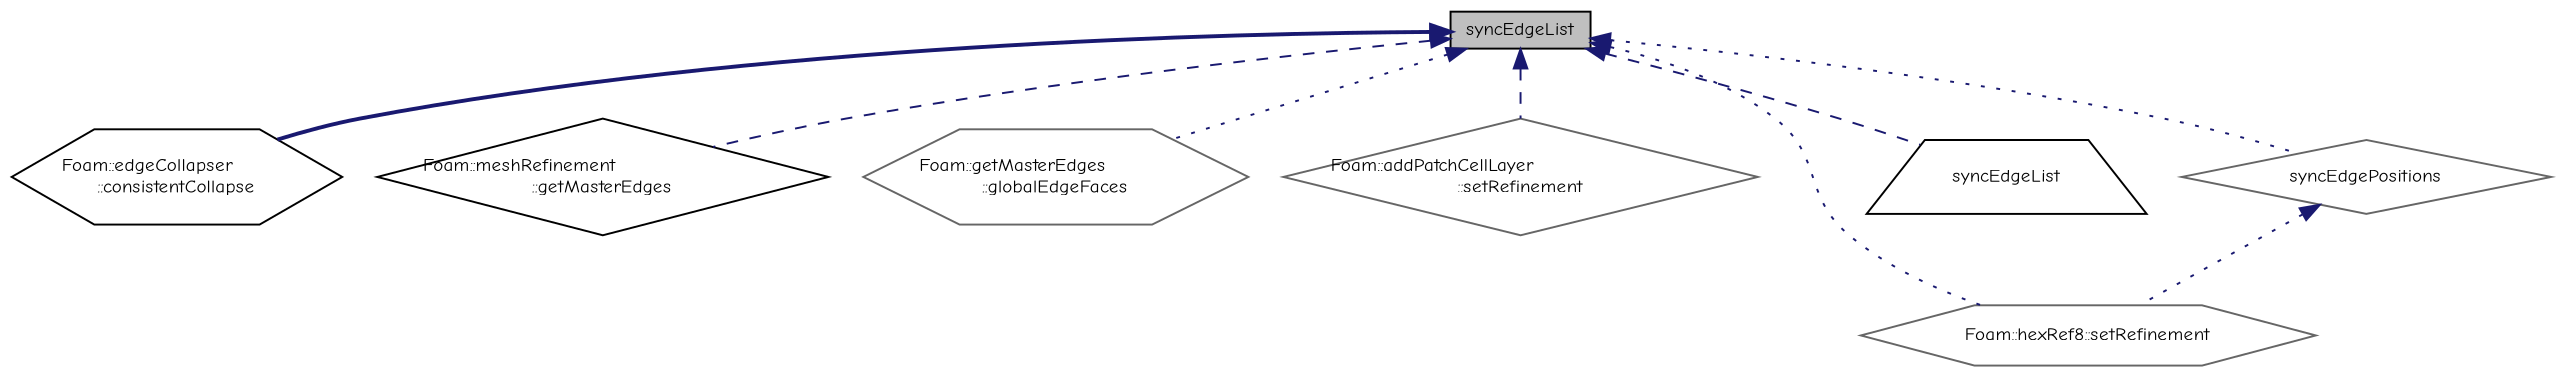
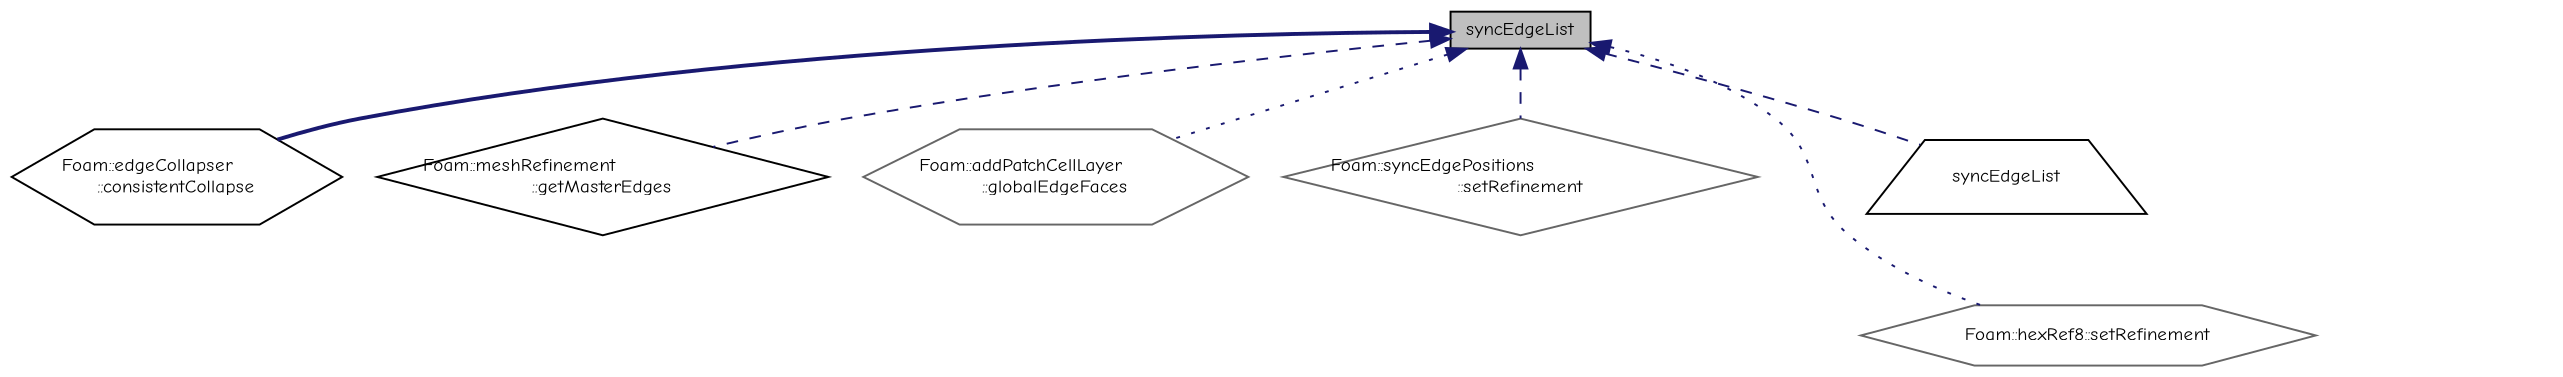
(1056, 177) -> (1056, 177)
(1521, 177) -> (1521, 177)
(2366, 177) -> none
